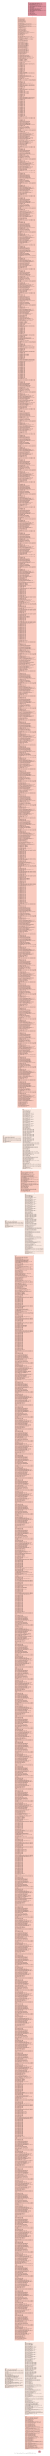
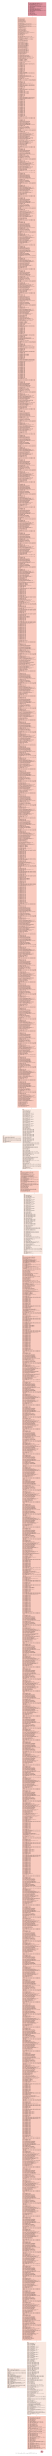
(14, 1224) -> none
